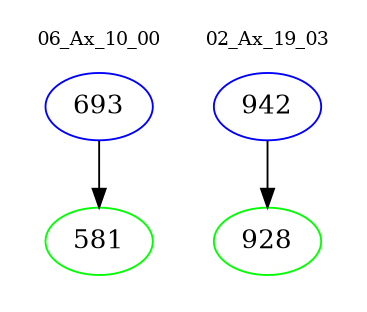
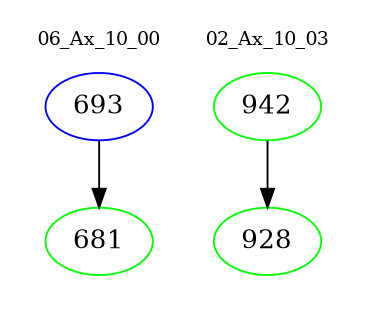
(268, 40) -> (268, 40)
(268, 107) -> (268, 107)
(99, 241) -> (99, 241)
